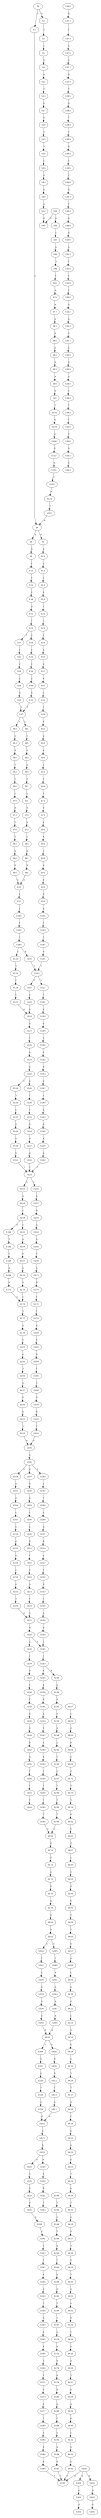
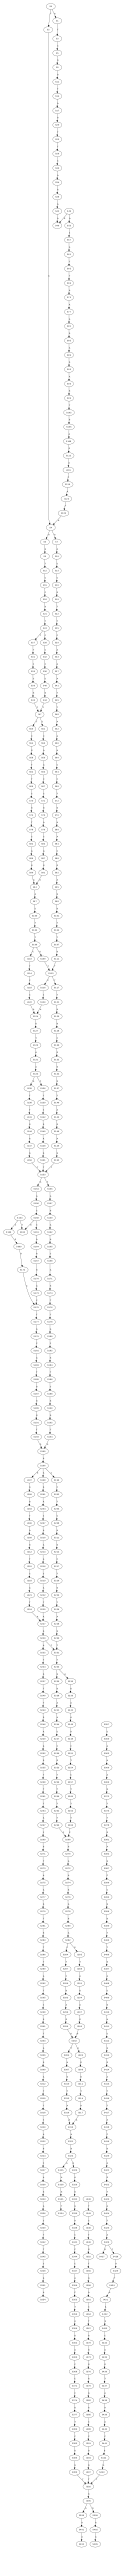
(9, 1239) -> (21, 1224)
none -> (43, 1825)
(70, 2245) -> (111, 2249)
(74, 2475) -> (88, 2493)
